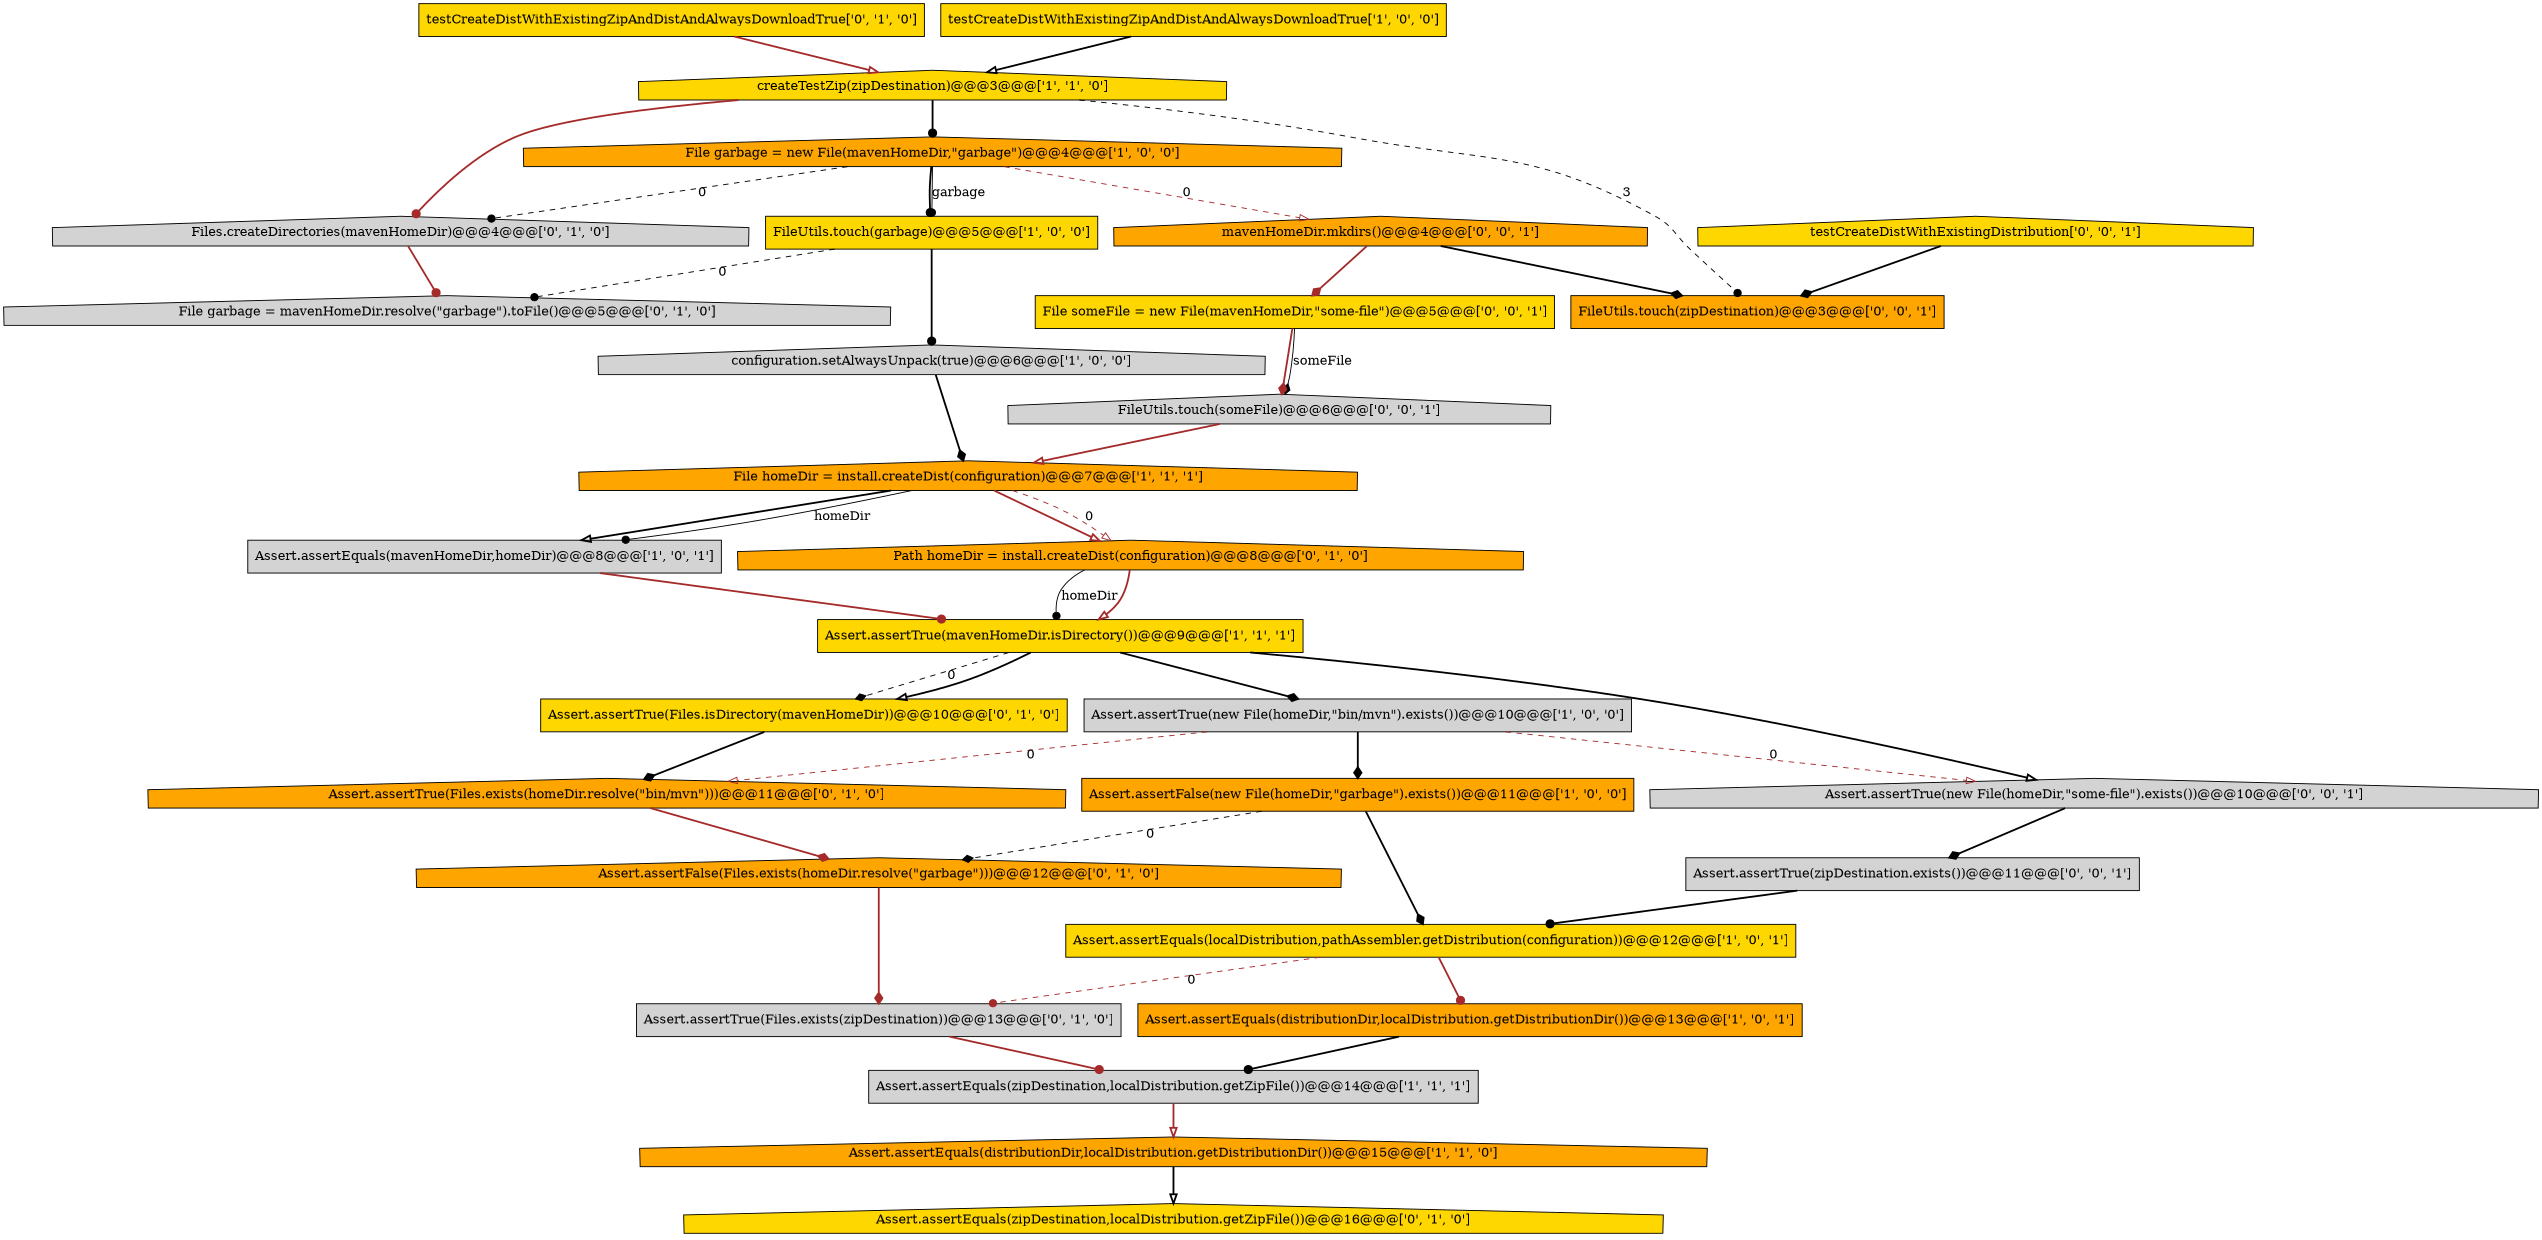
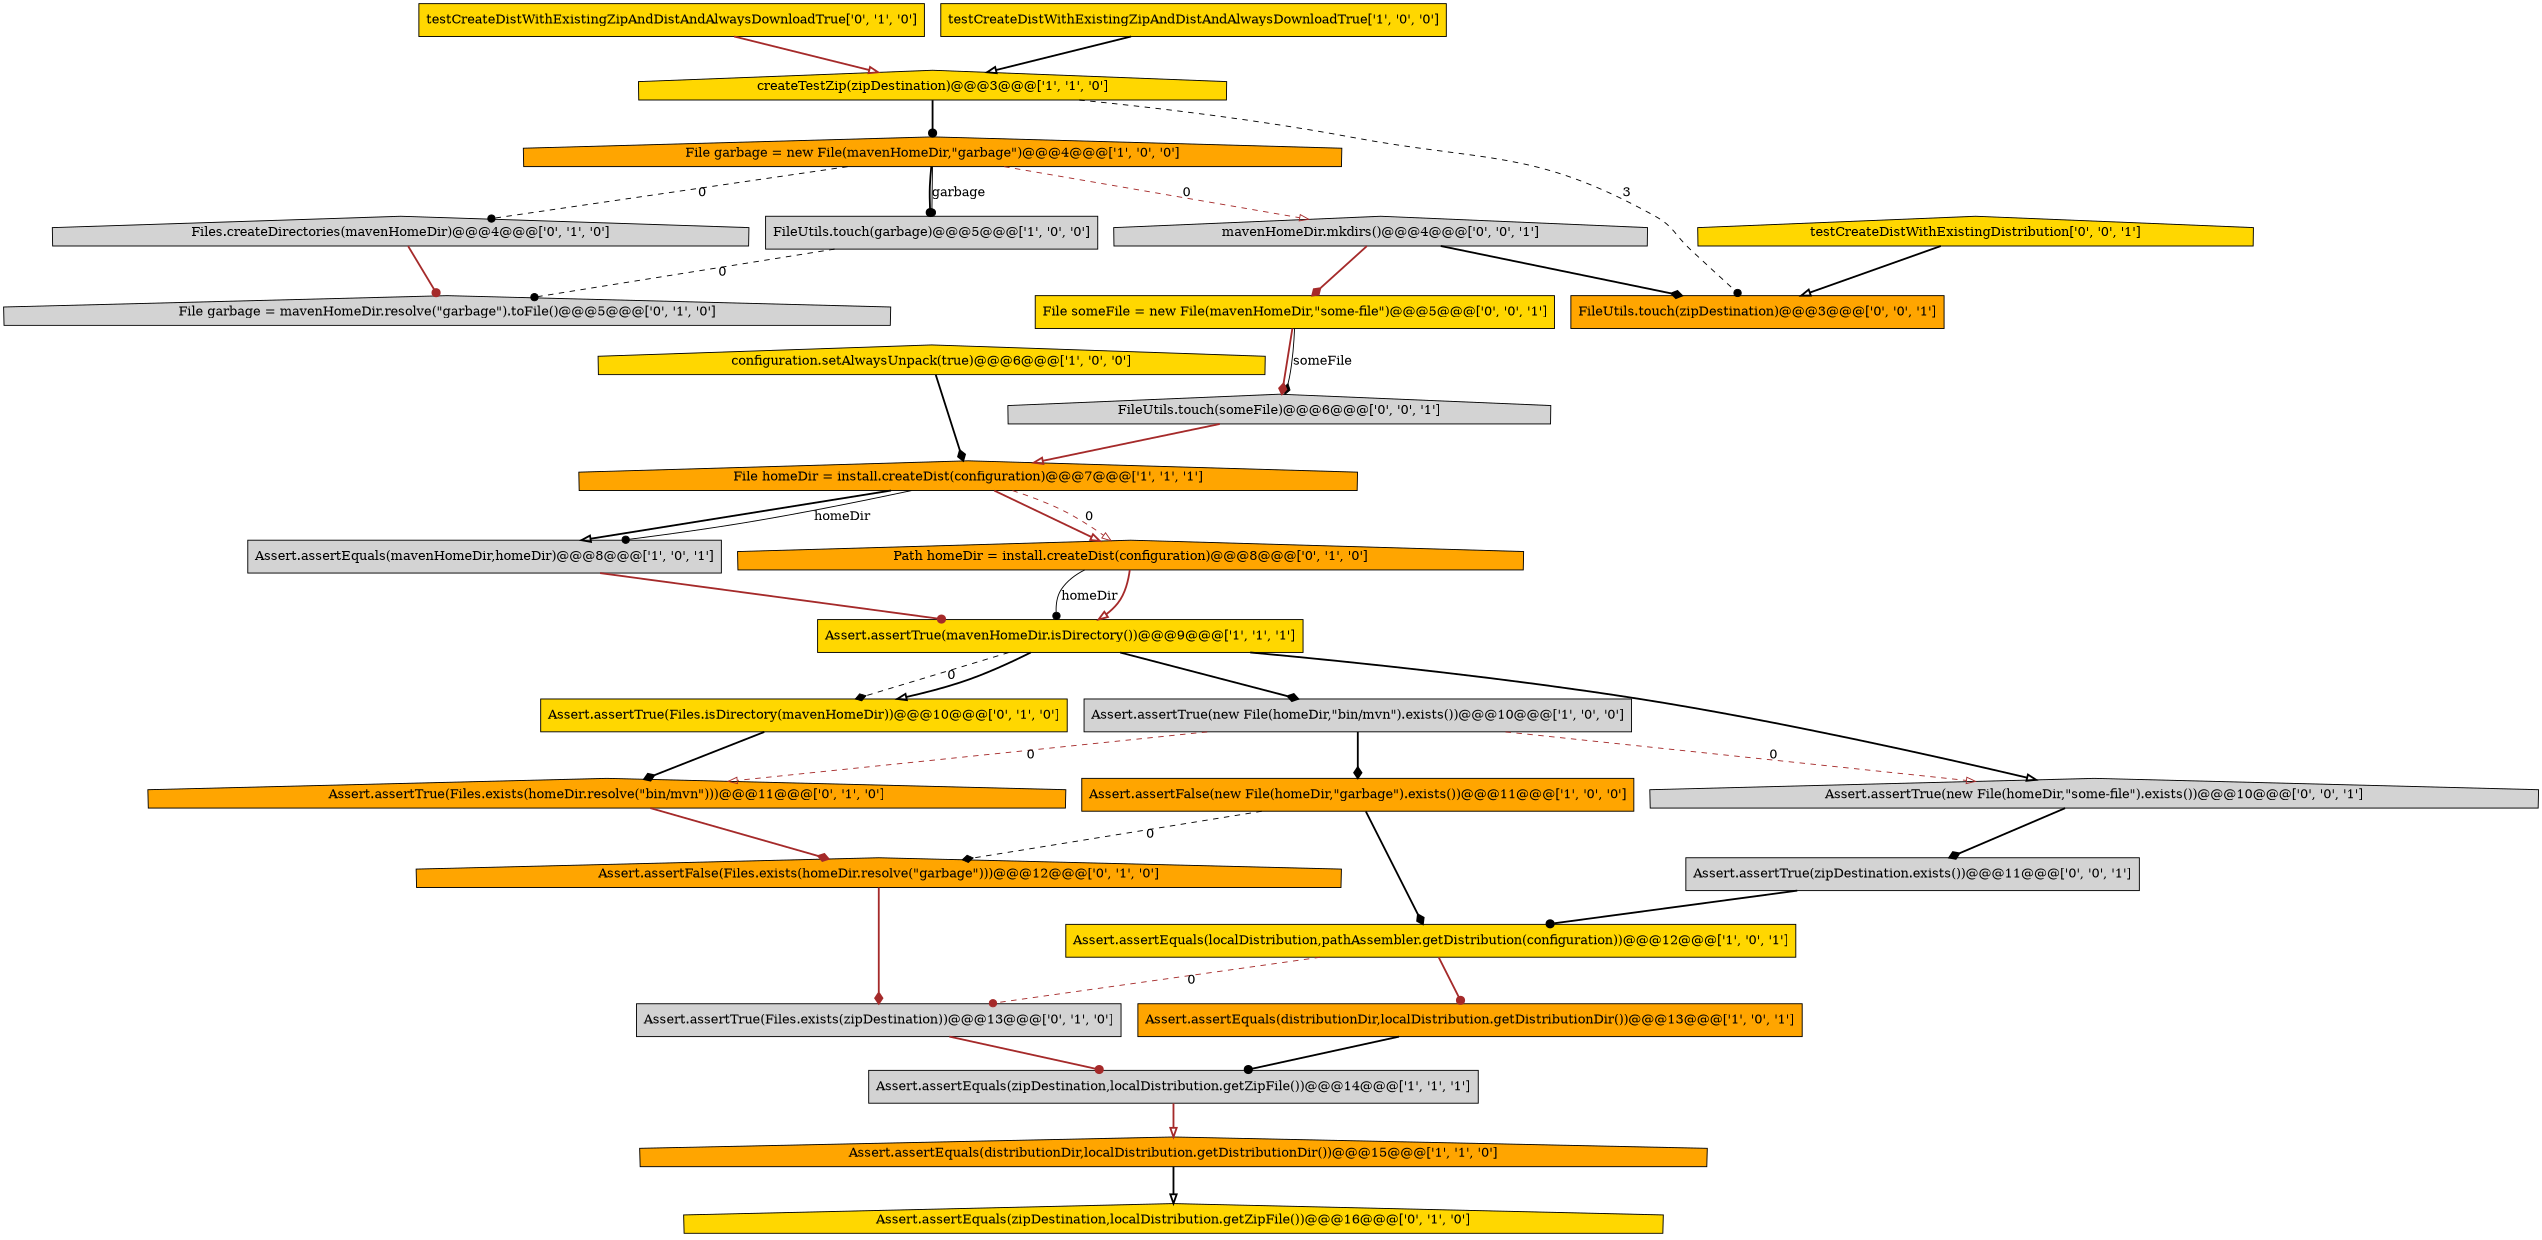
(565, 123) -> none
(932, 233) -> (932, 233)
(1381, 233) -> (1381, 233)
(1875, 269) -> (1875, 269)
(932, 293) -> none
(932, 361) -> (932, 361)
